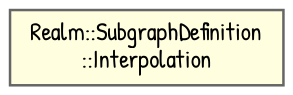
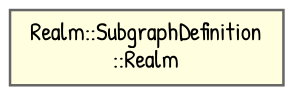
(147, 48) -> (147, 48)
